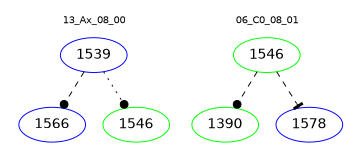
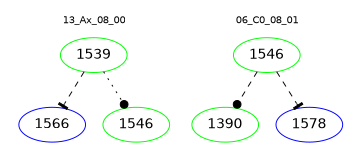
(94, 55) -> (94, 55)
(74, 88) -> (74, 88)
